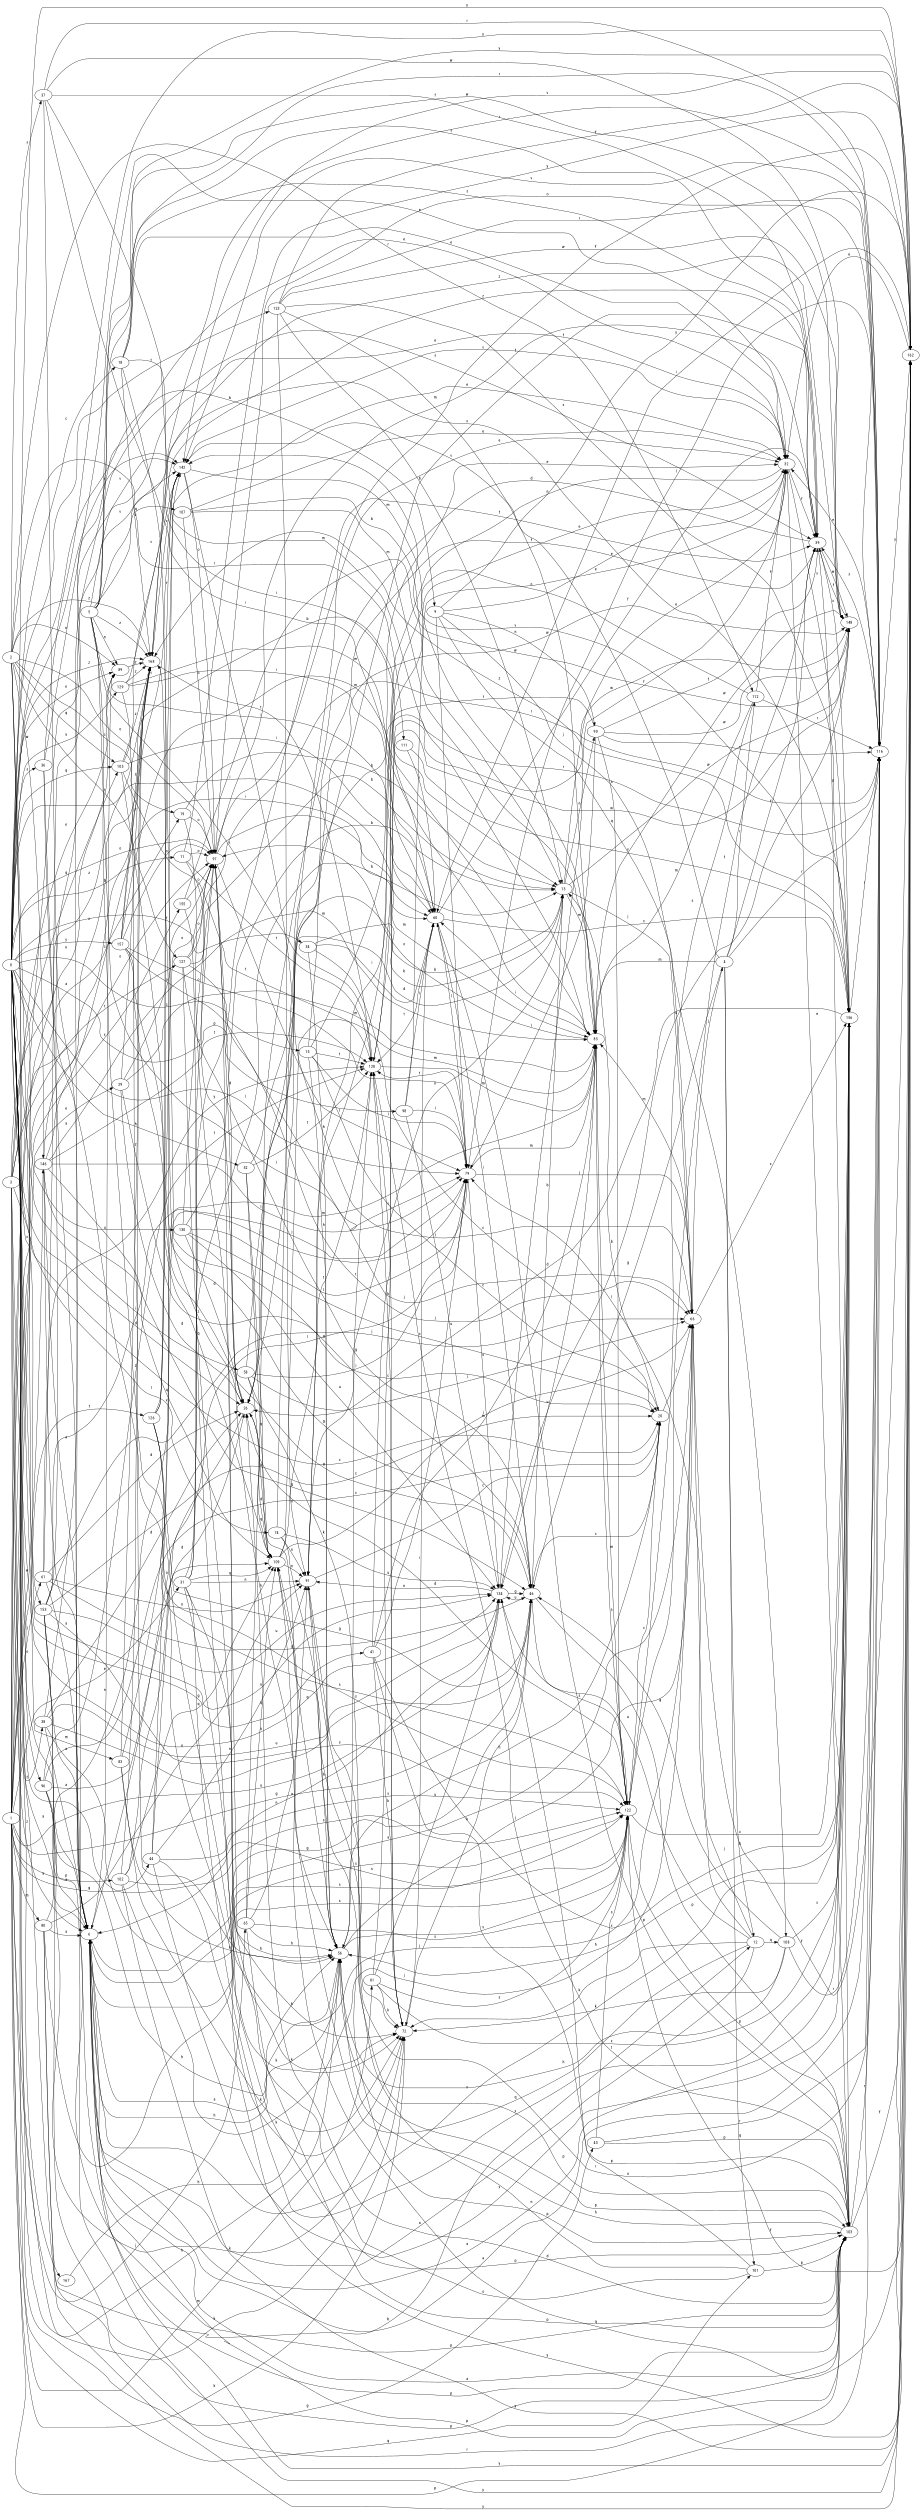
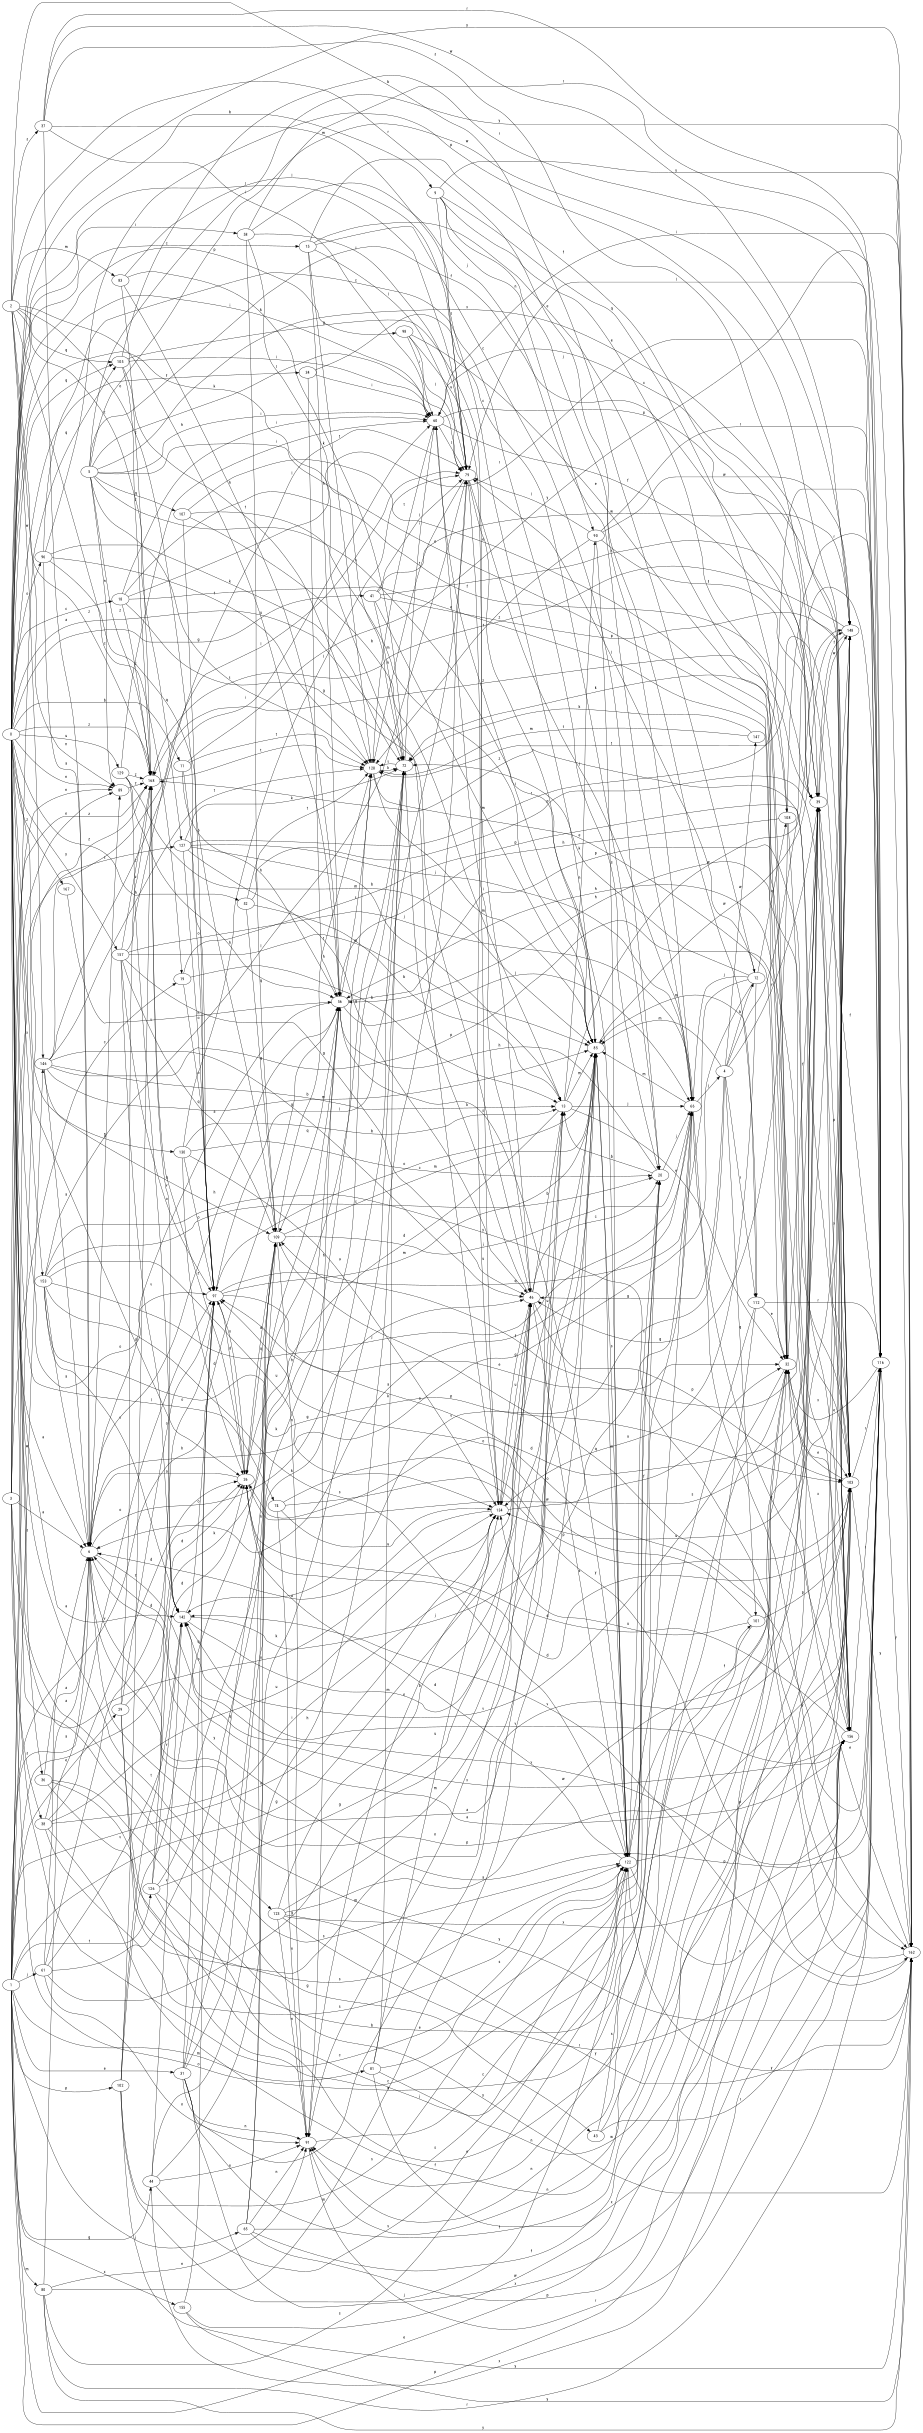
none -> (756, 737)
(404, 745) -> none
(436, 973) -> none
(308, 1337) -> (308, 1718)
(289, 1880) -> none
